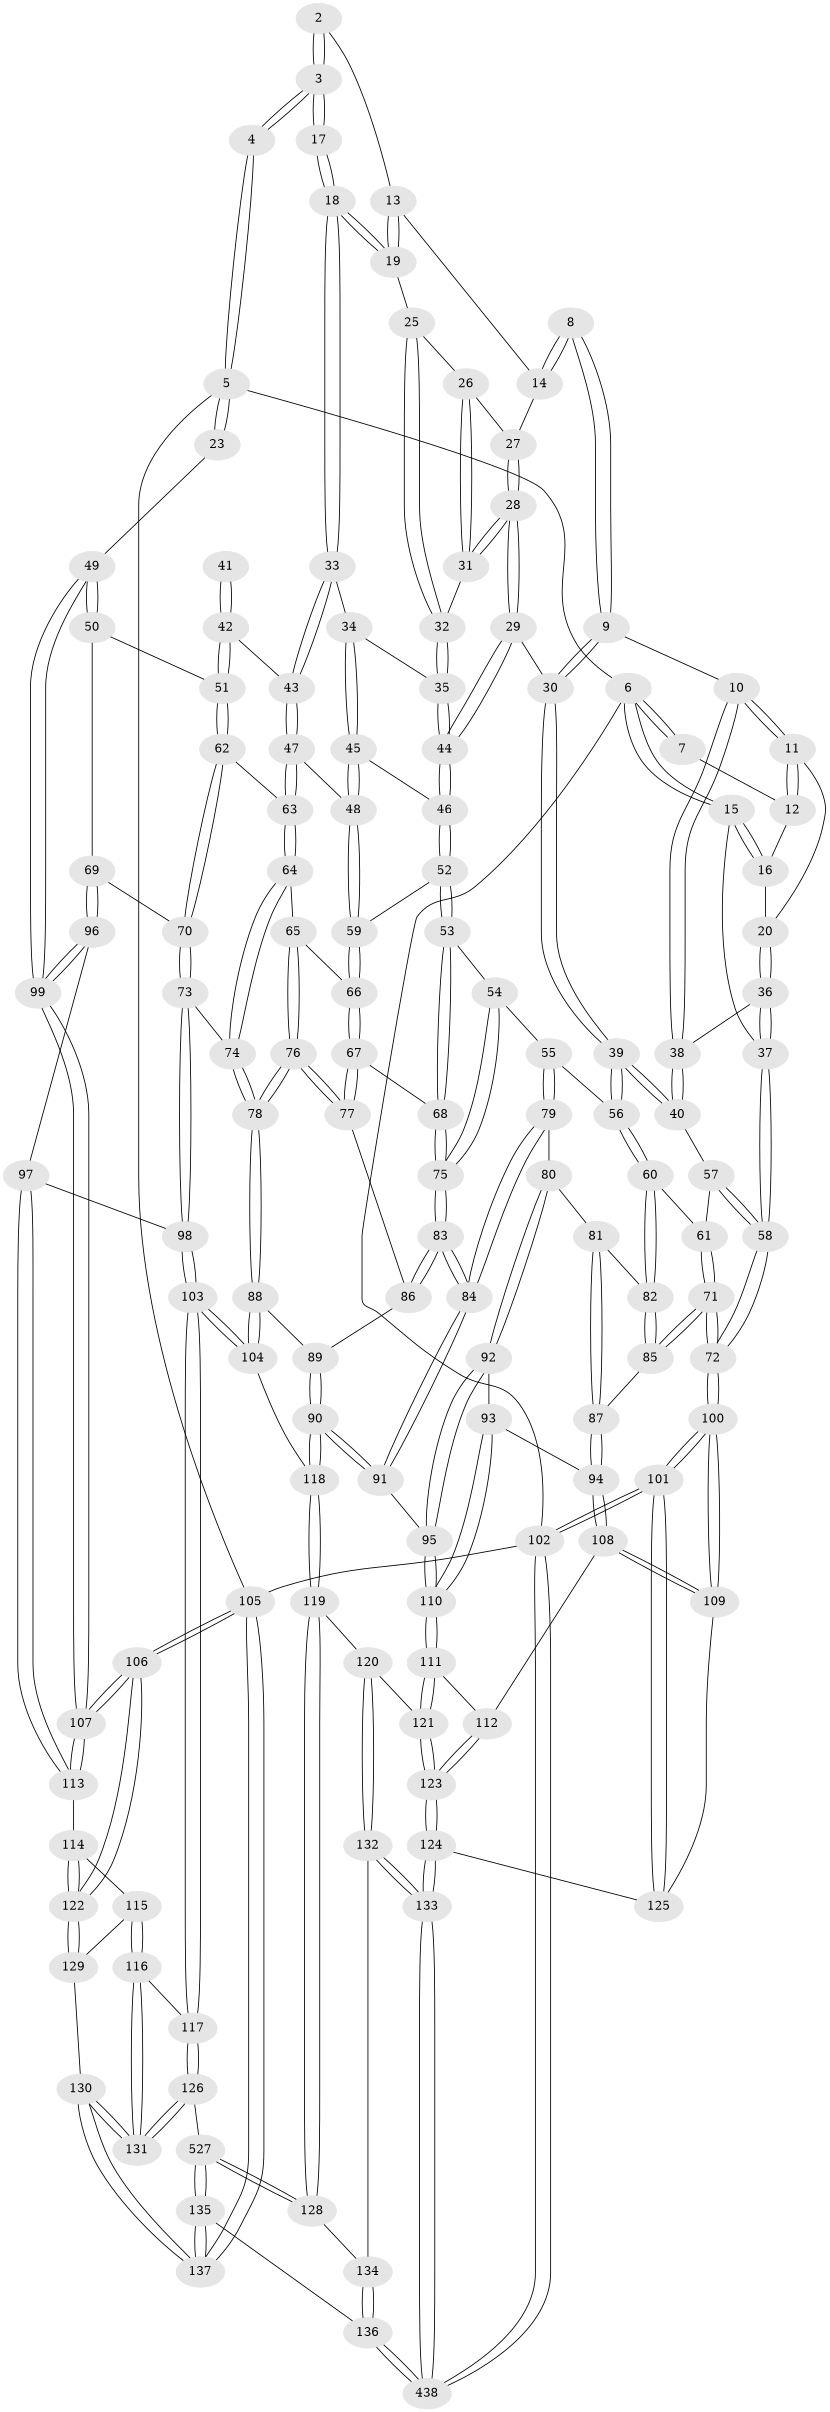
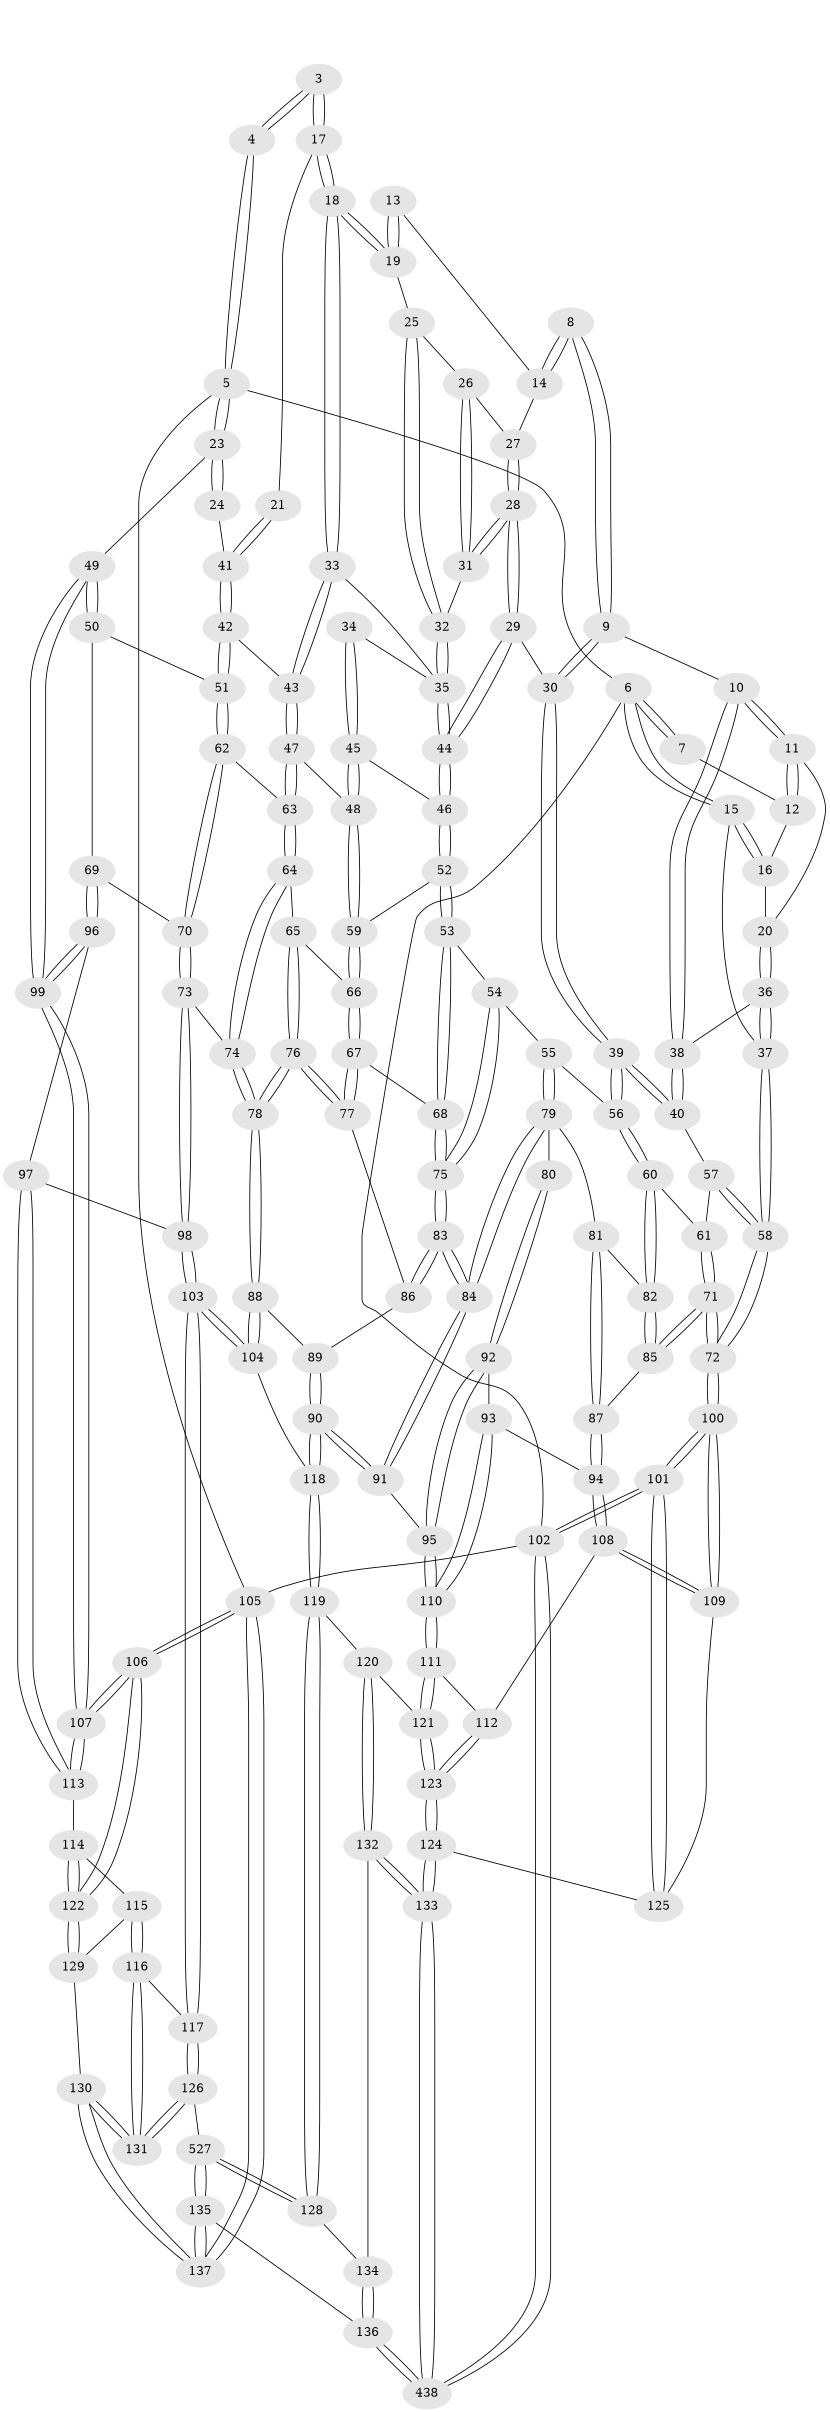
(319, 19) -> none
none -> (217, 506)
none -> (278, 506)
(341, 597) -> (391, 625)
(573, 1206) -> (584, 1172)
